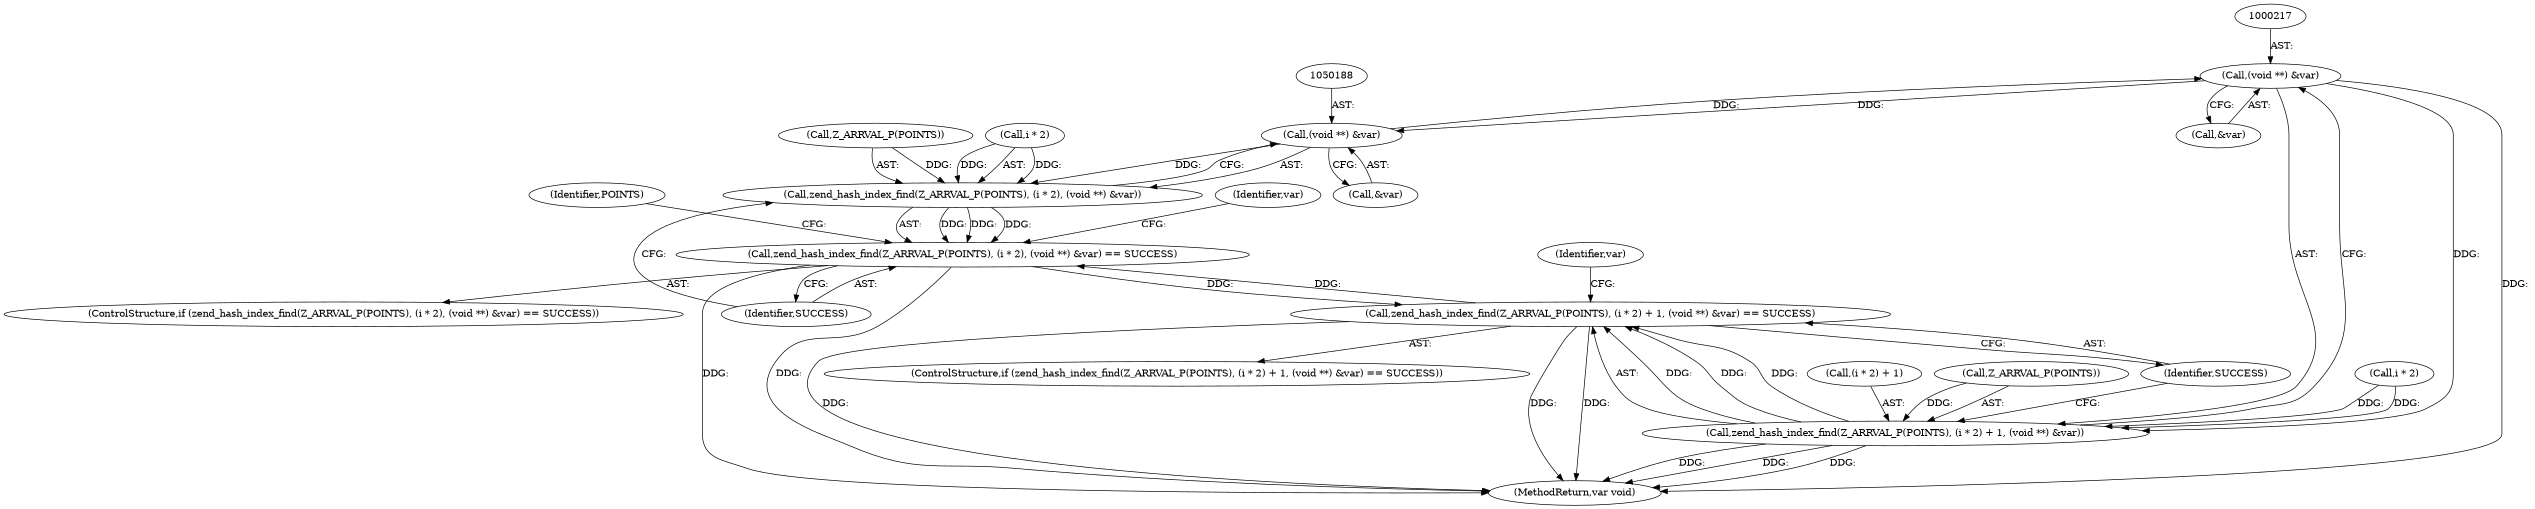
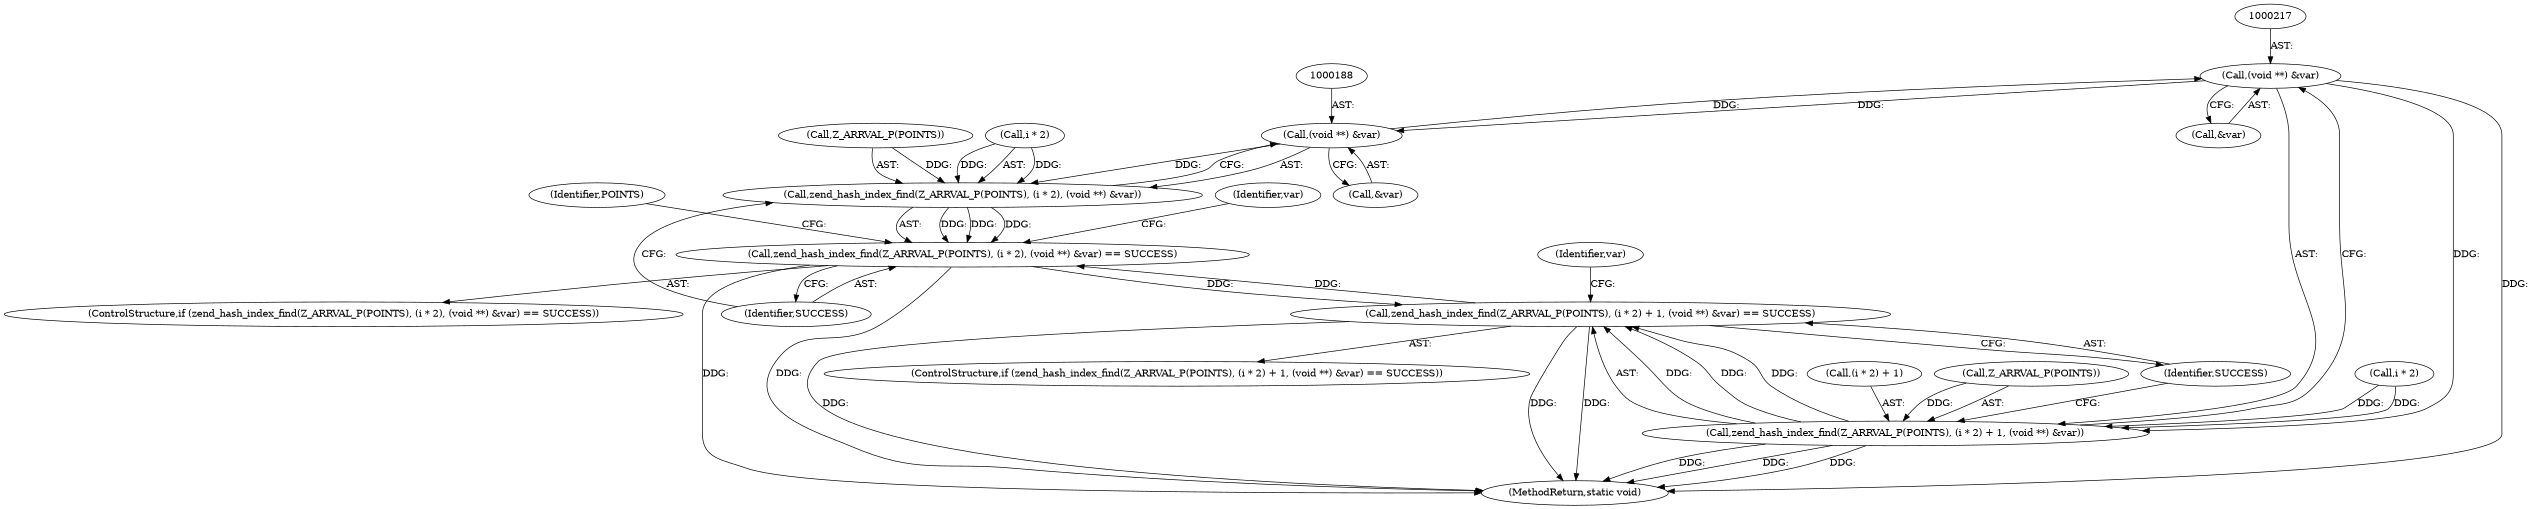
(1332, 76) -> (1332, 76)
(1575, 493) -> (1575, 493)
